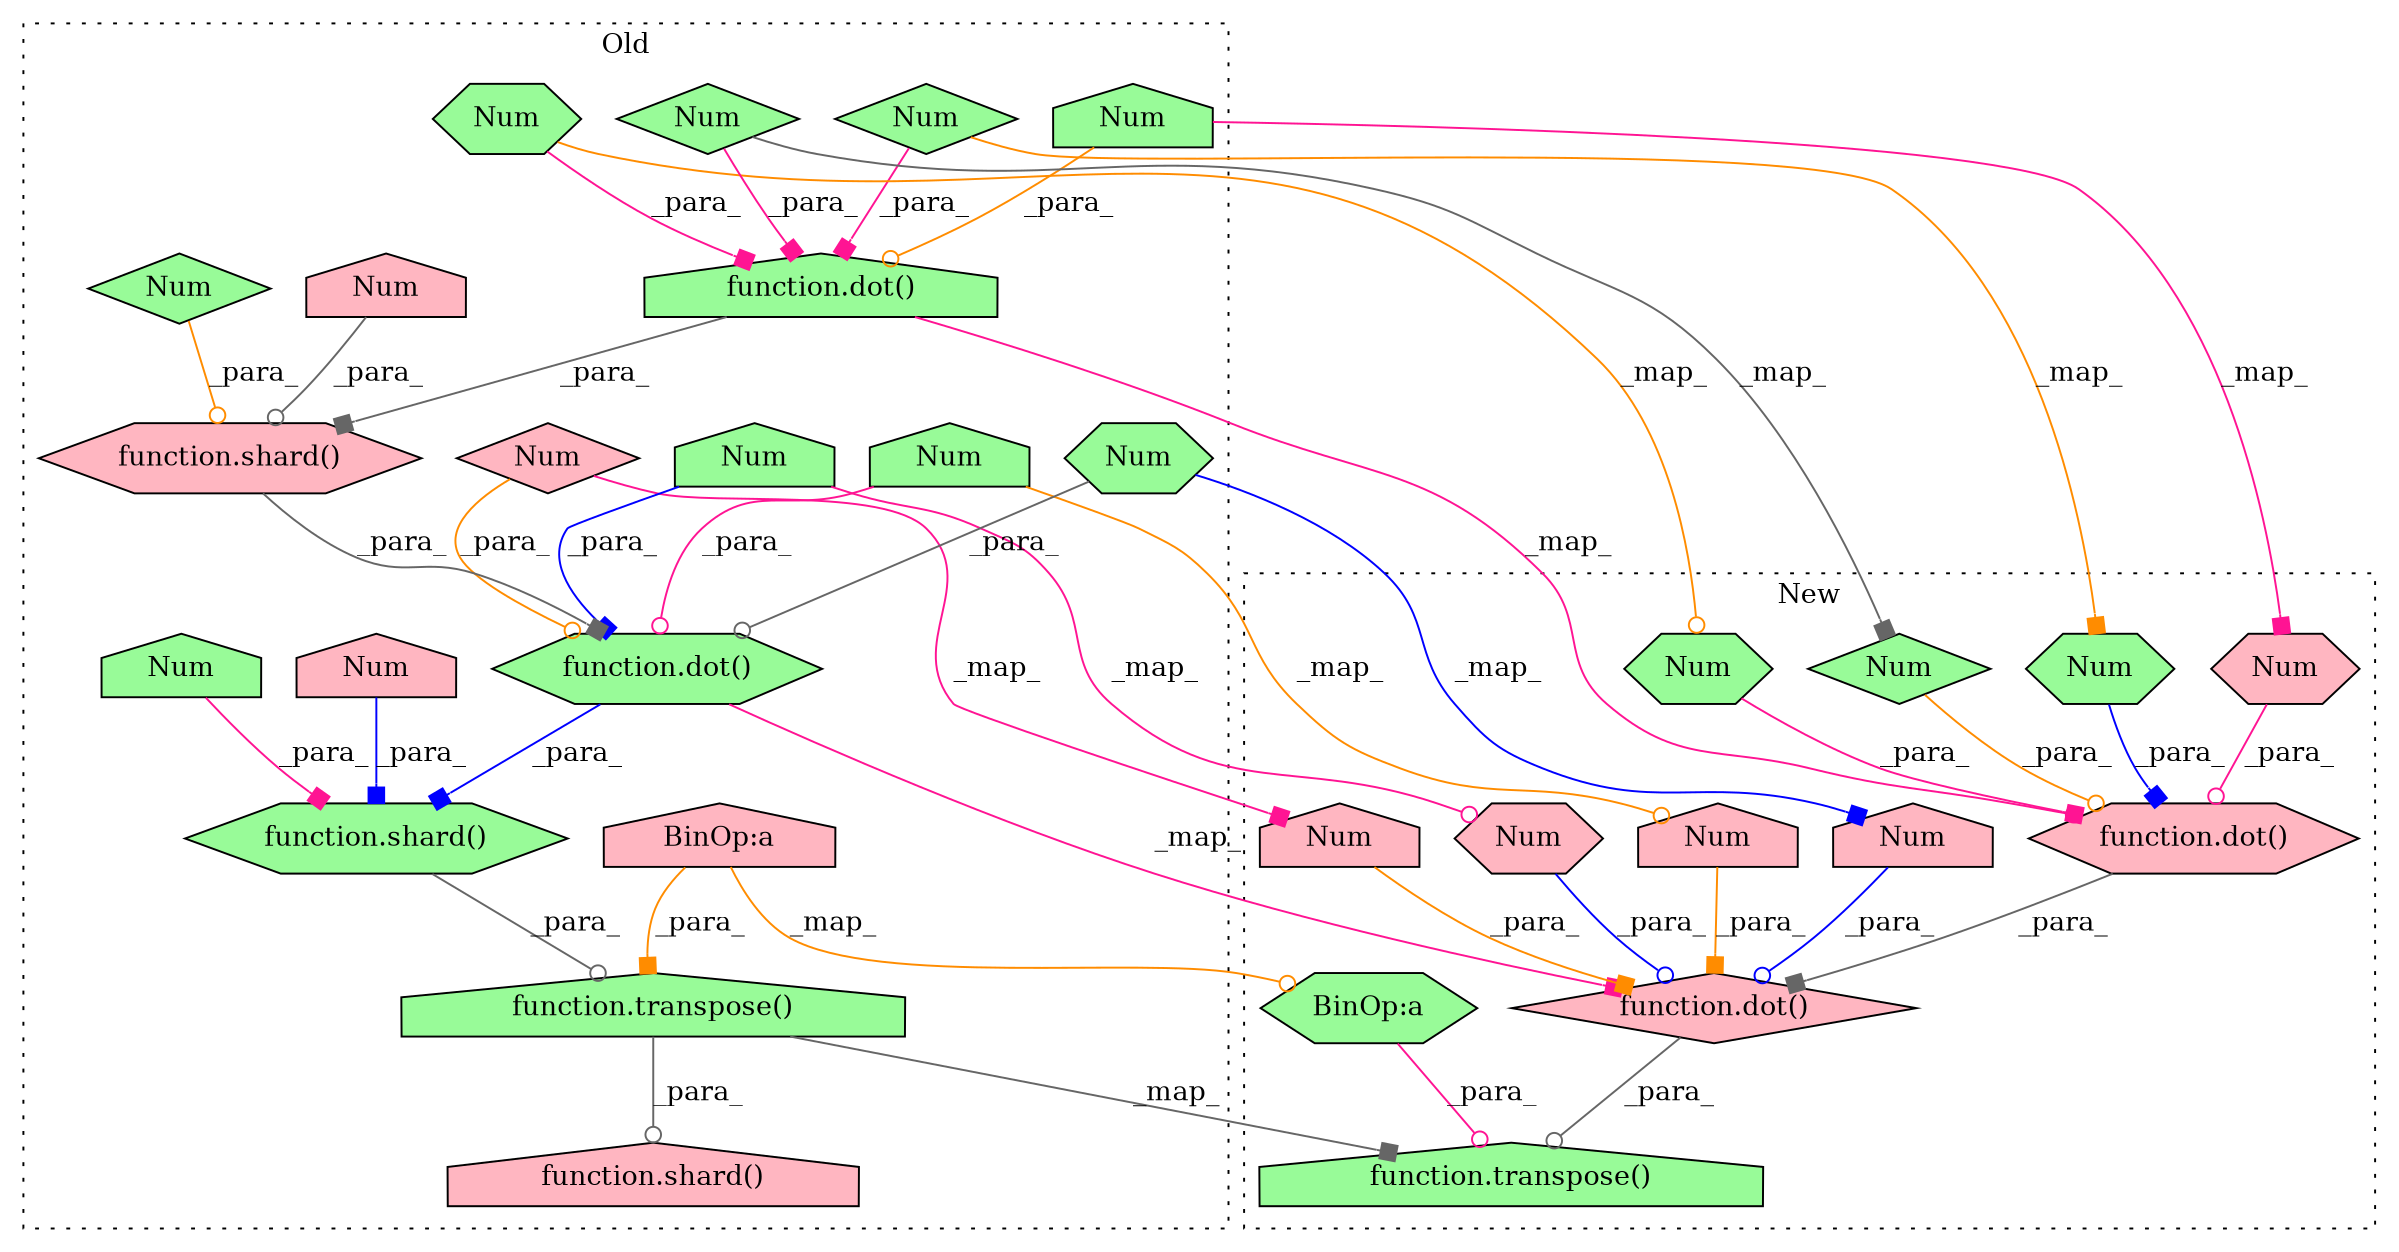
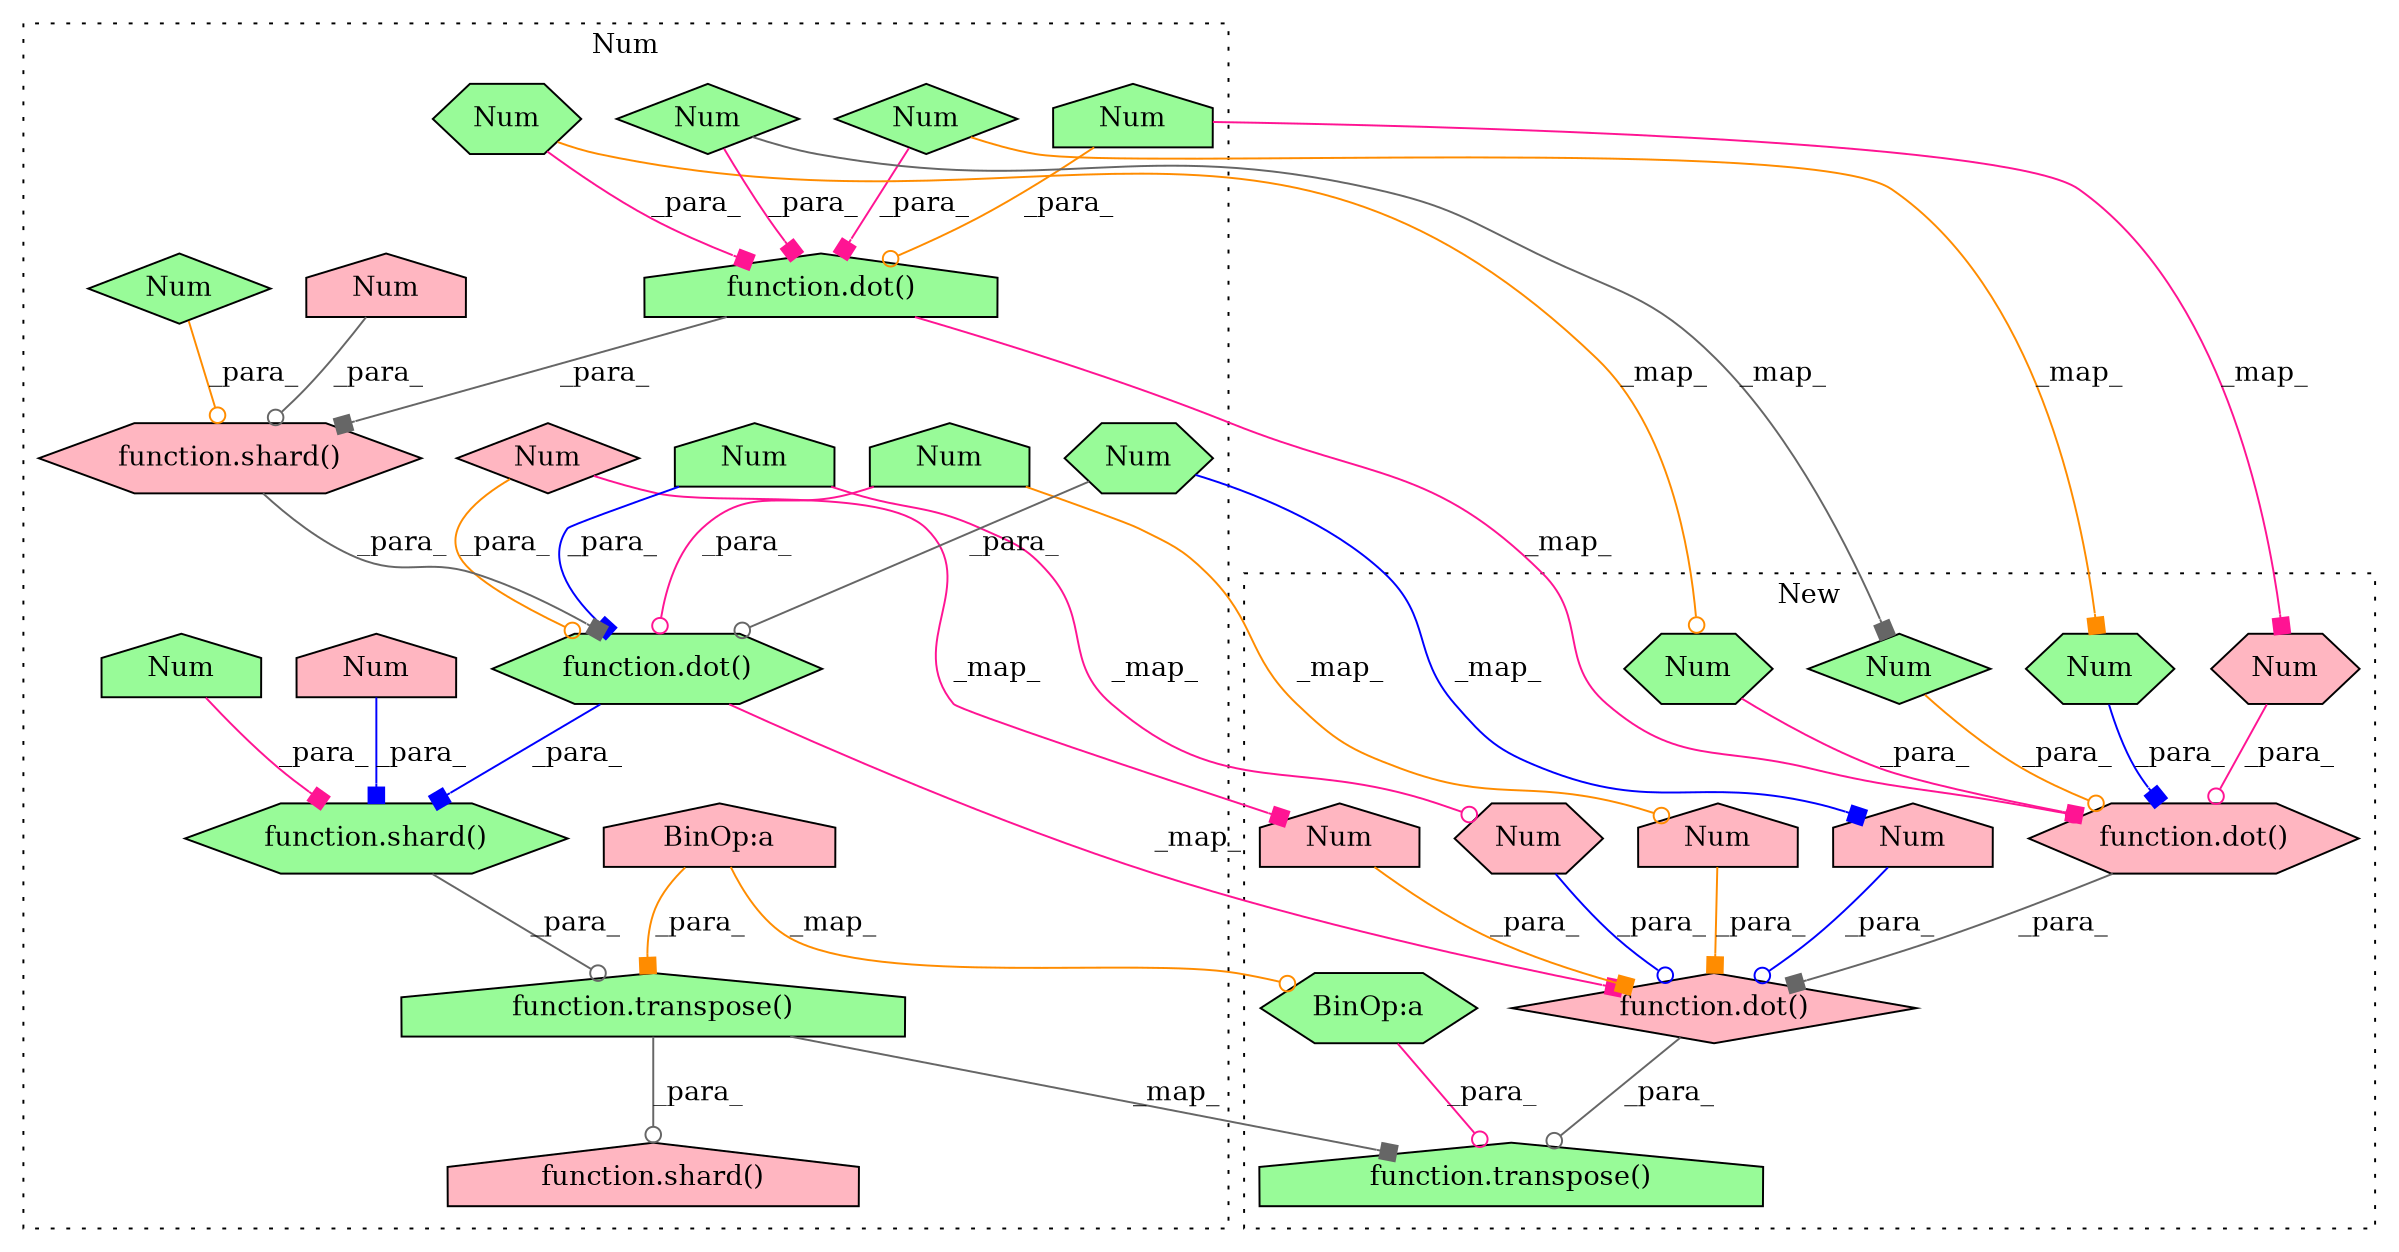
(626, 46) -> (626, 46)
